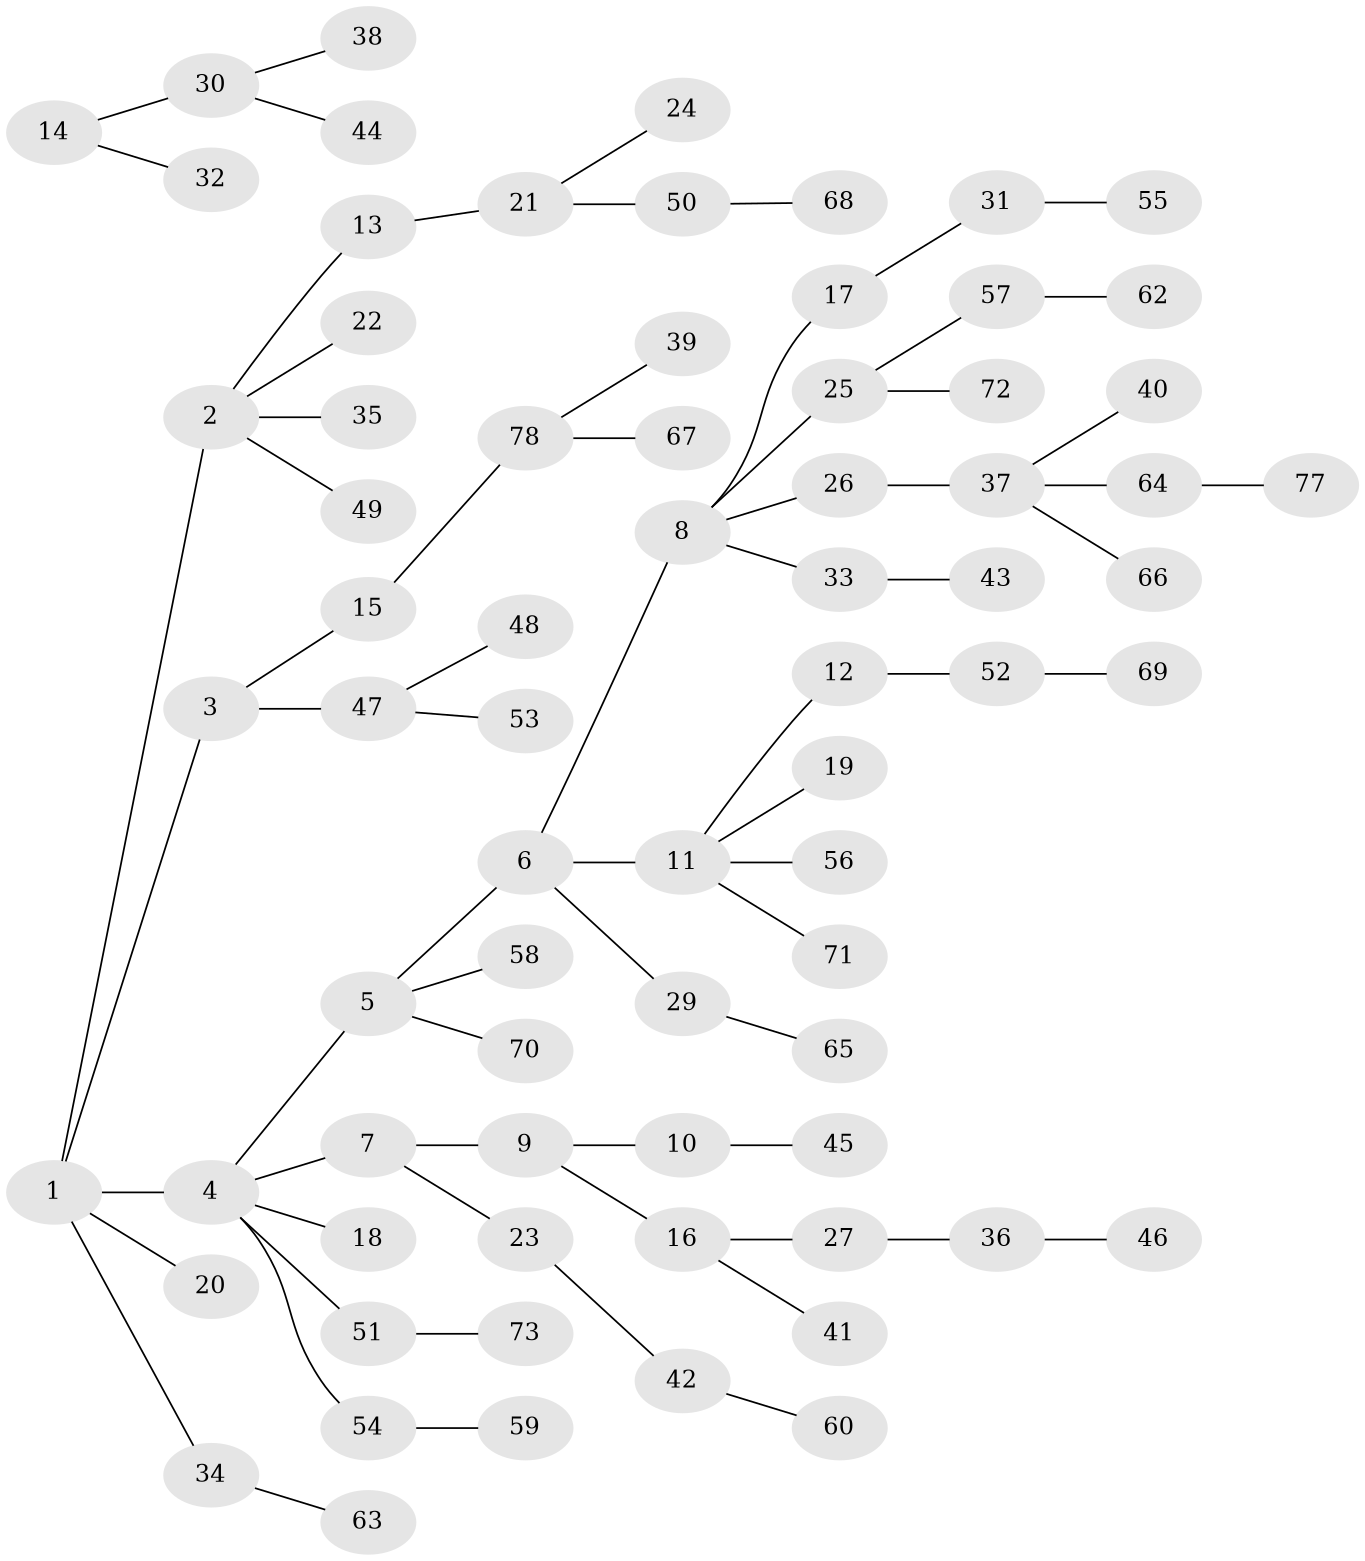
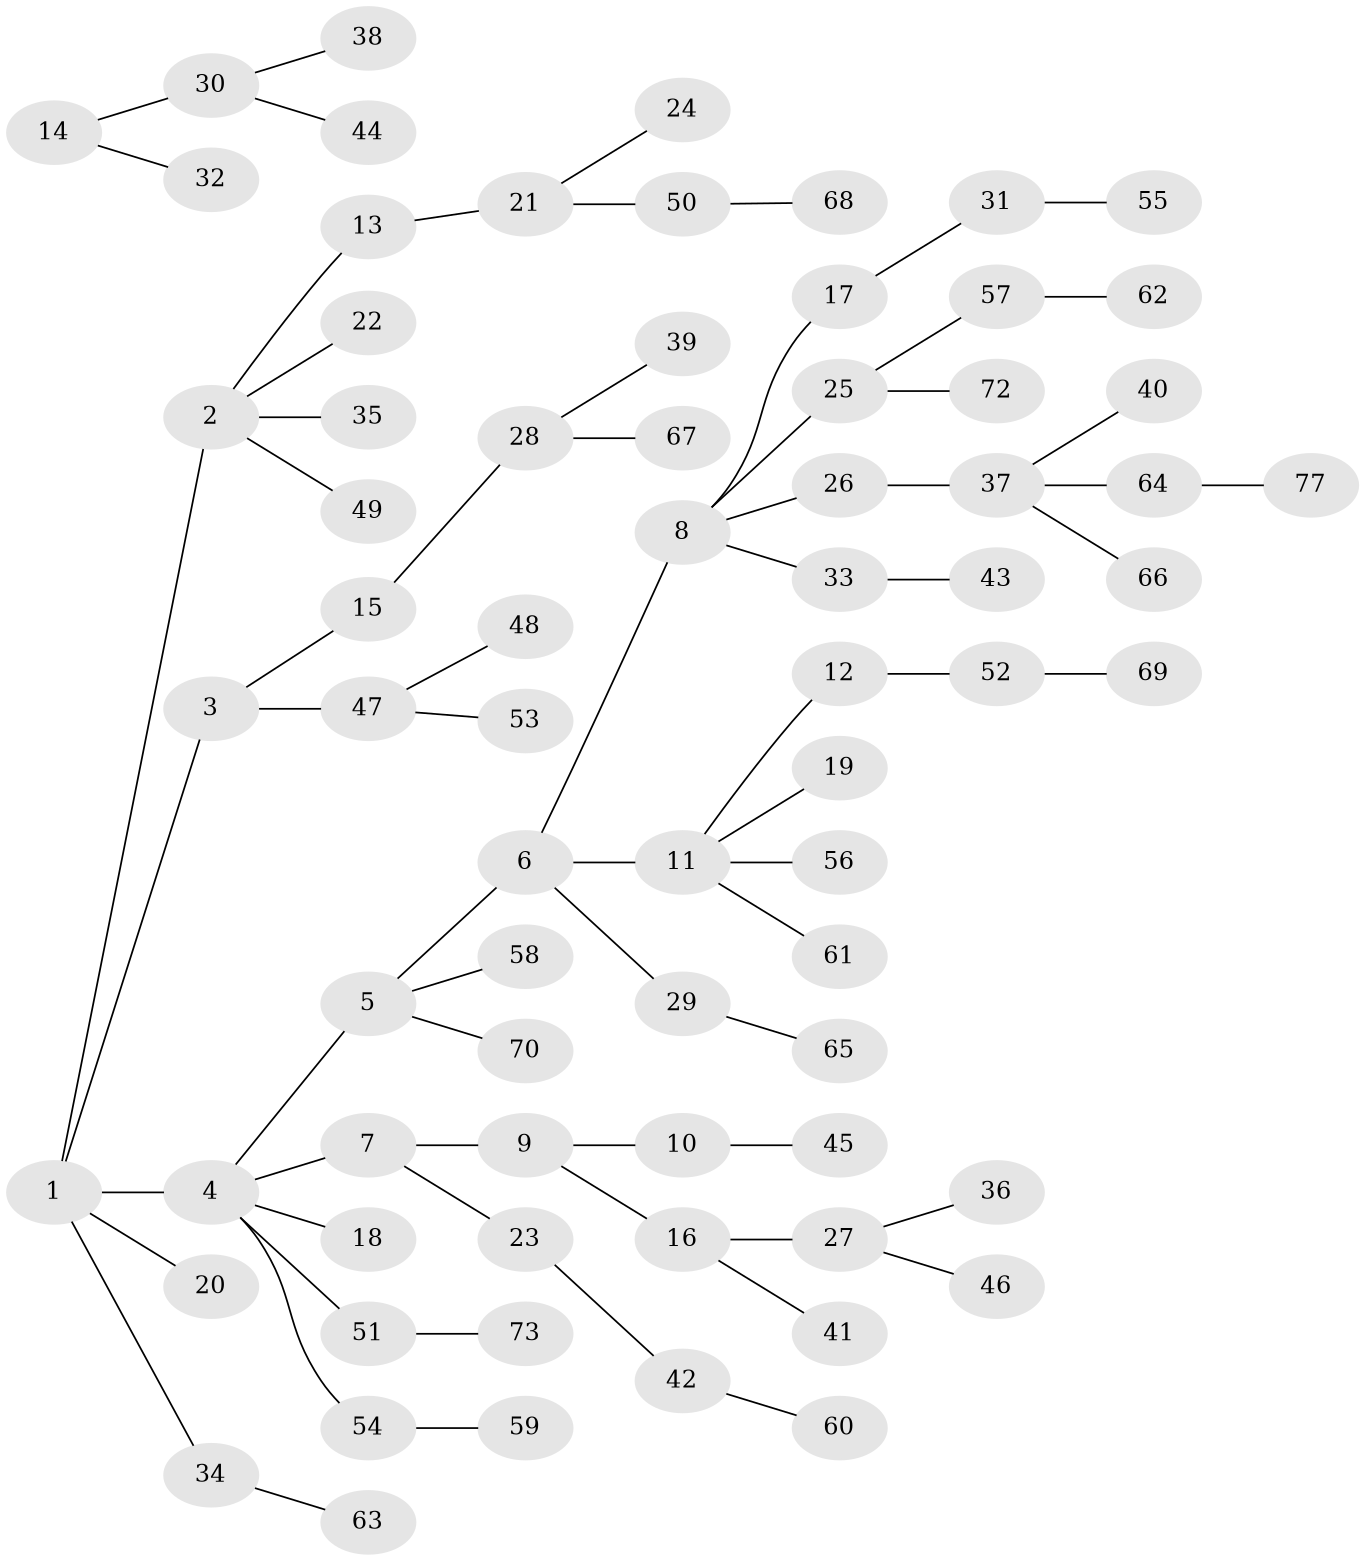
(525, 438) -> (525, 438)
(840, 957) -> (840, 957)
(1076, 1240) -> (919, 1263)
